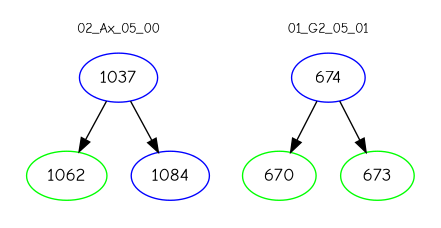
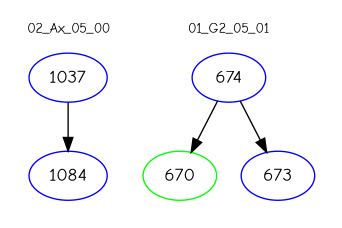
(67, 176) -> none
(377, 176) -> (278, 176)
